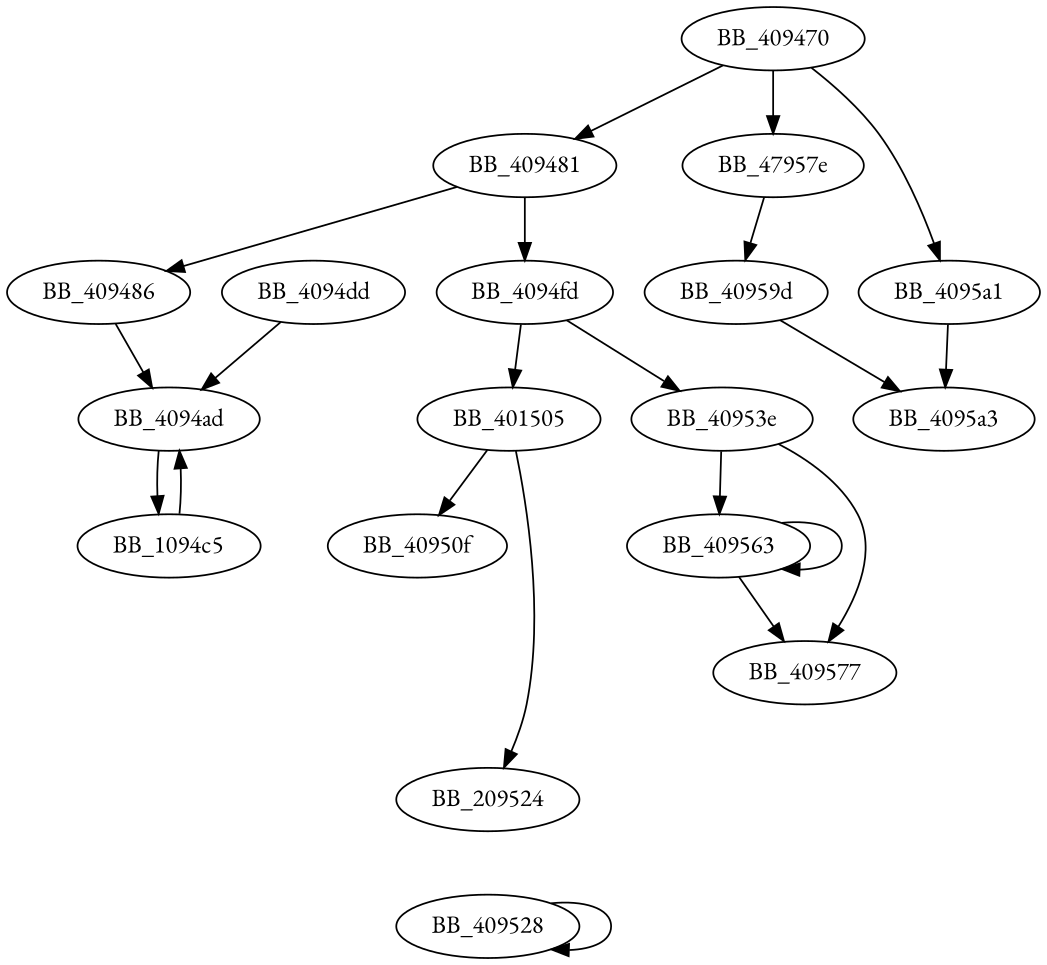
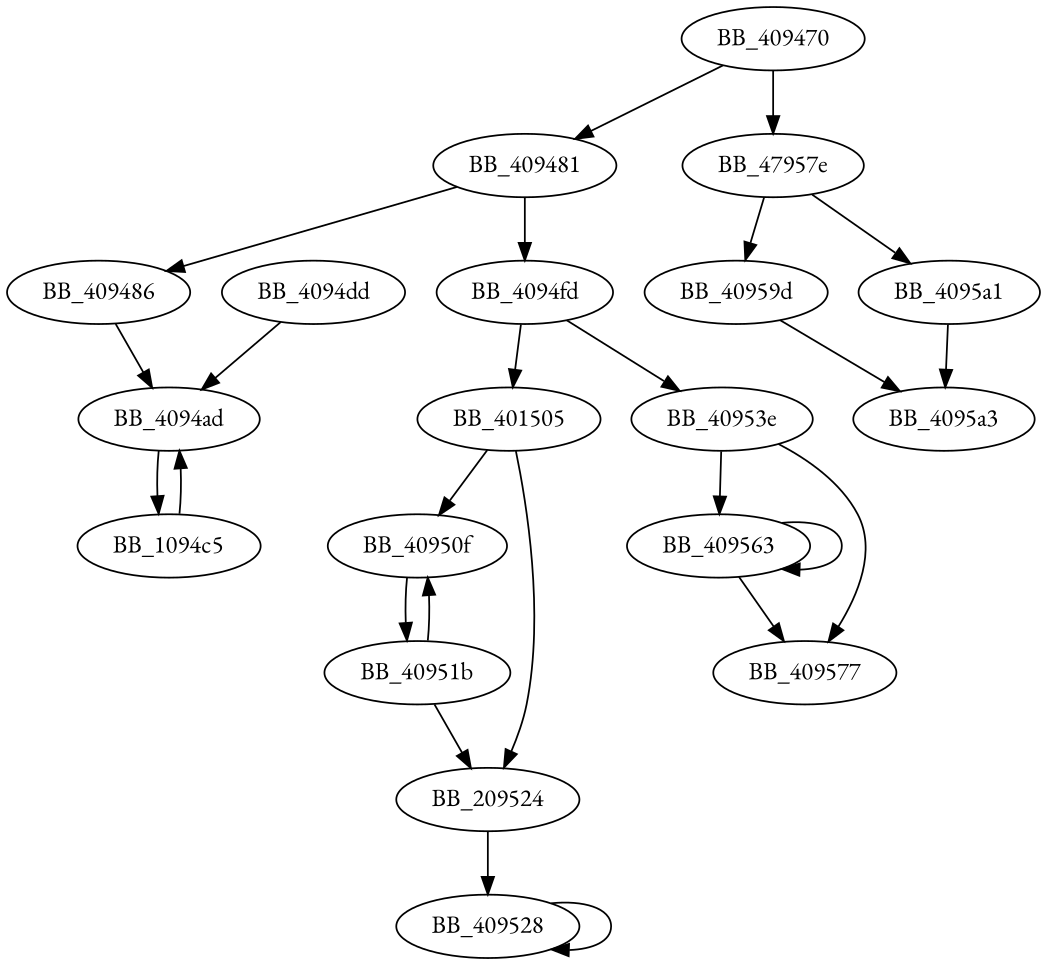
(887, 146) -> (854, 224)
none -> (417, 673)
none -> (488, 854)
